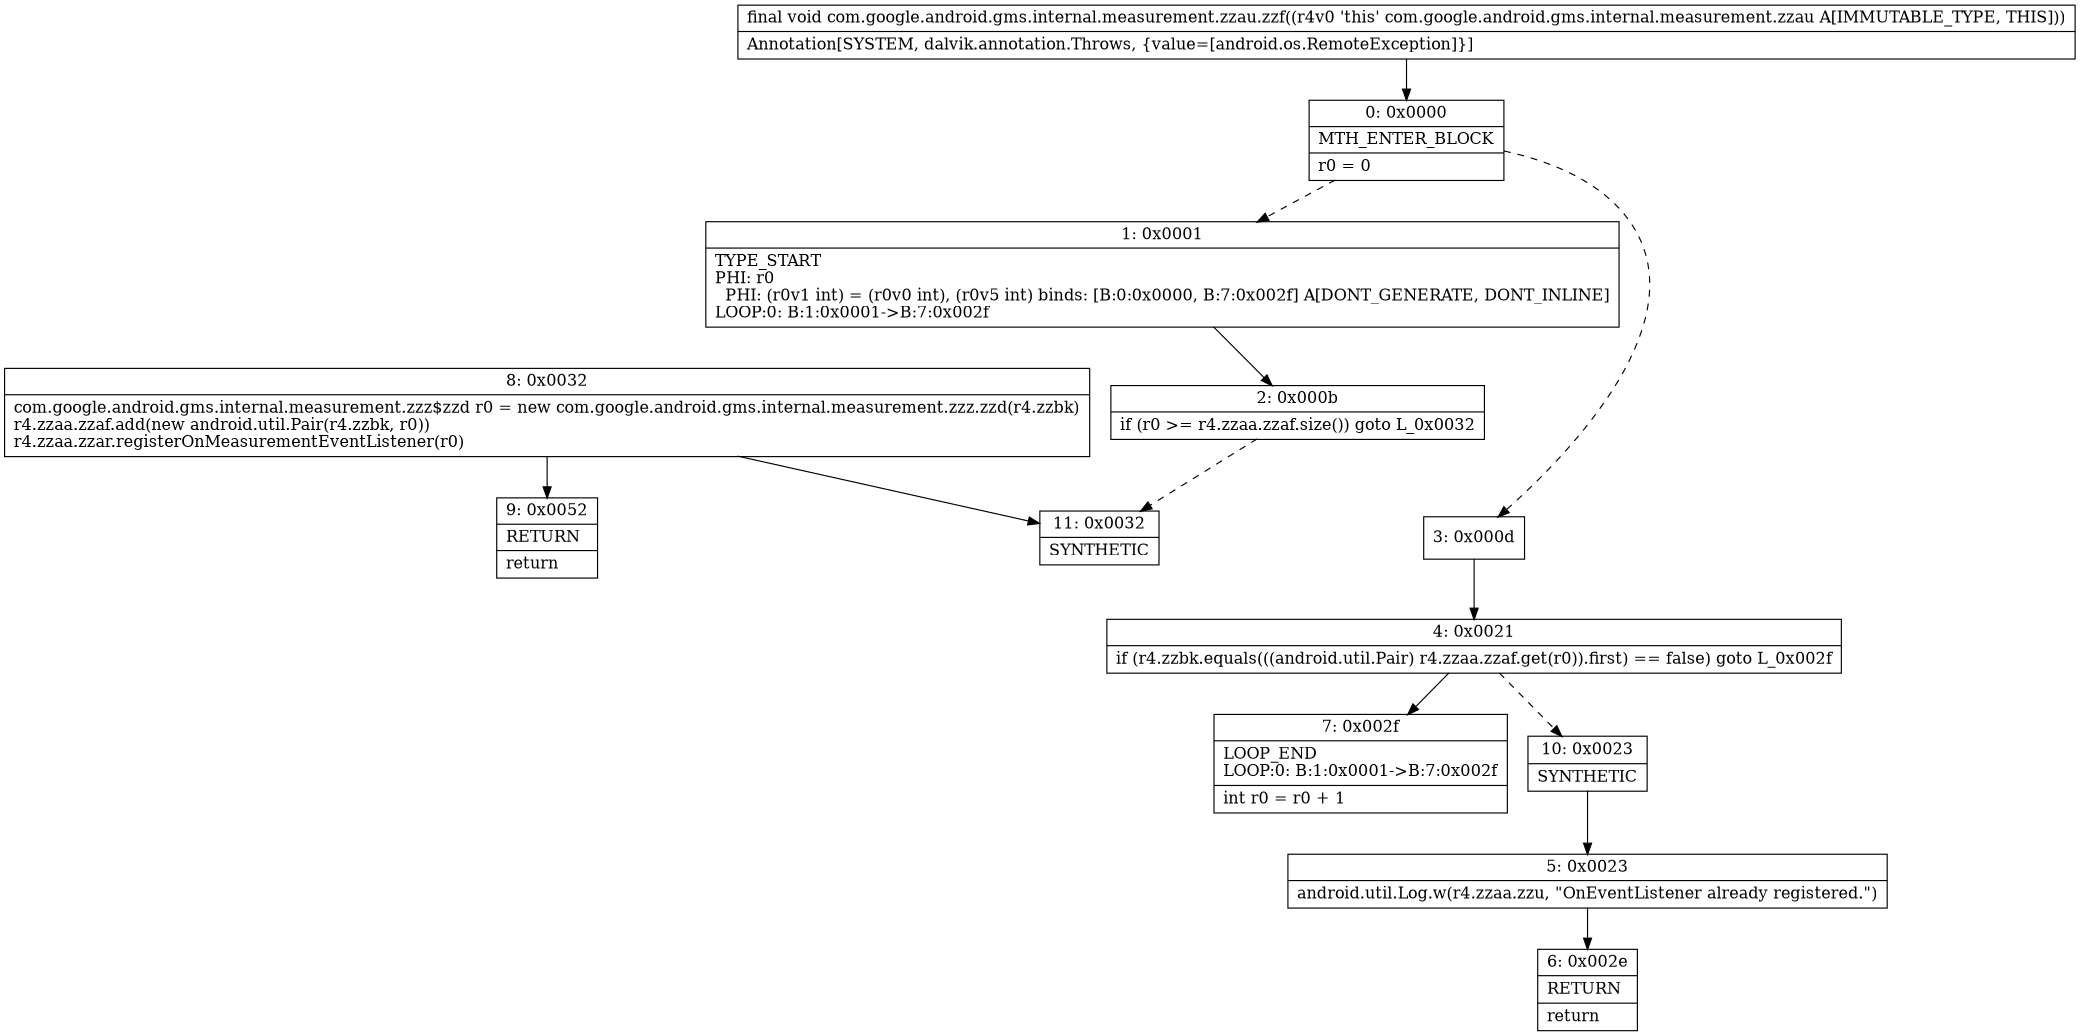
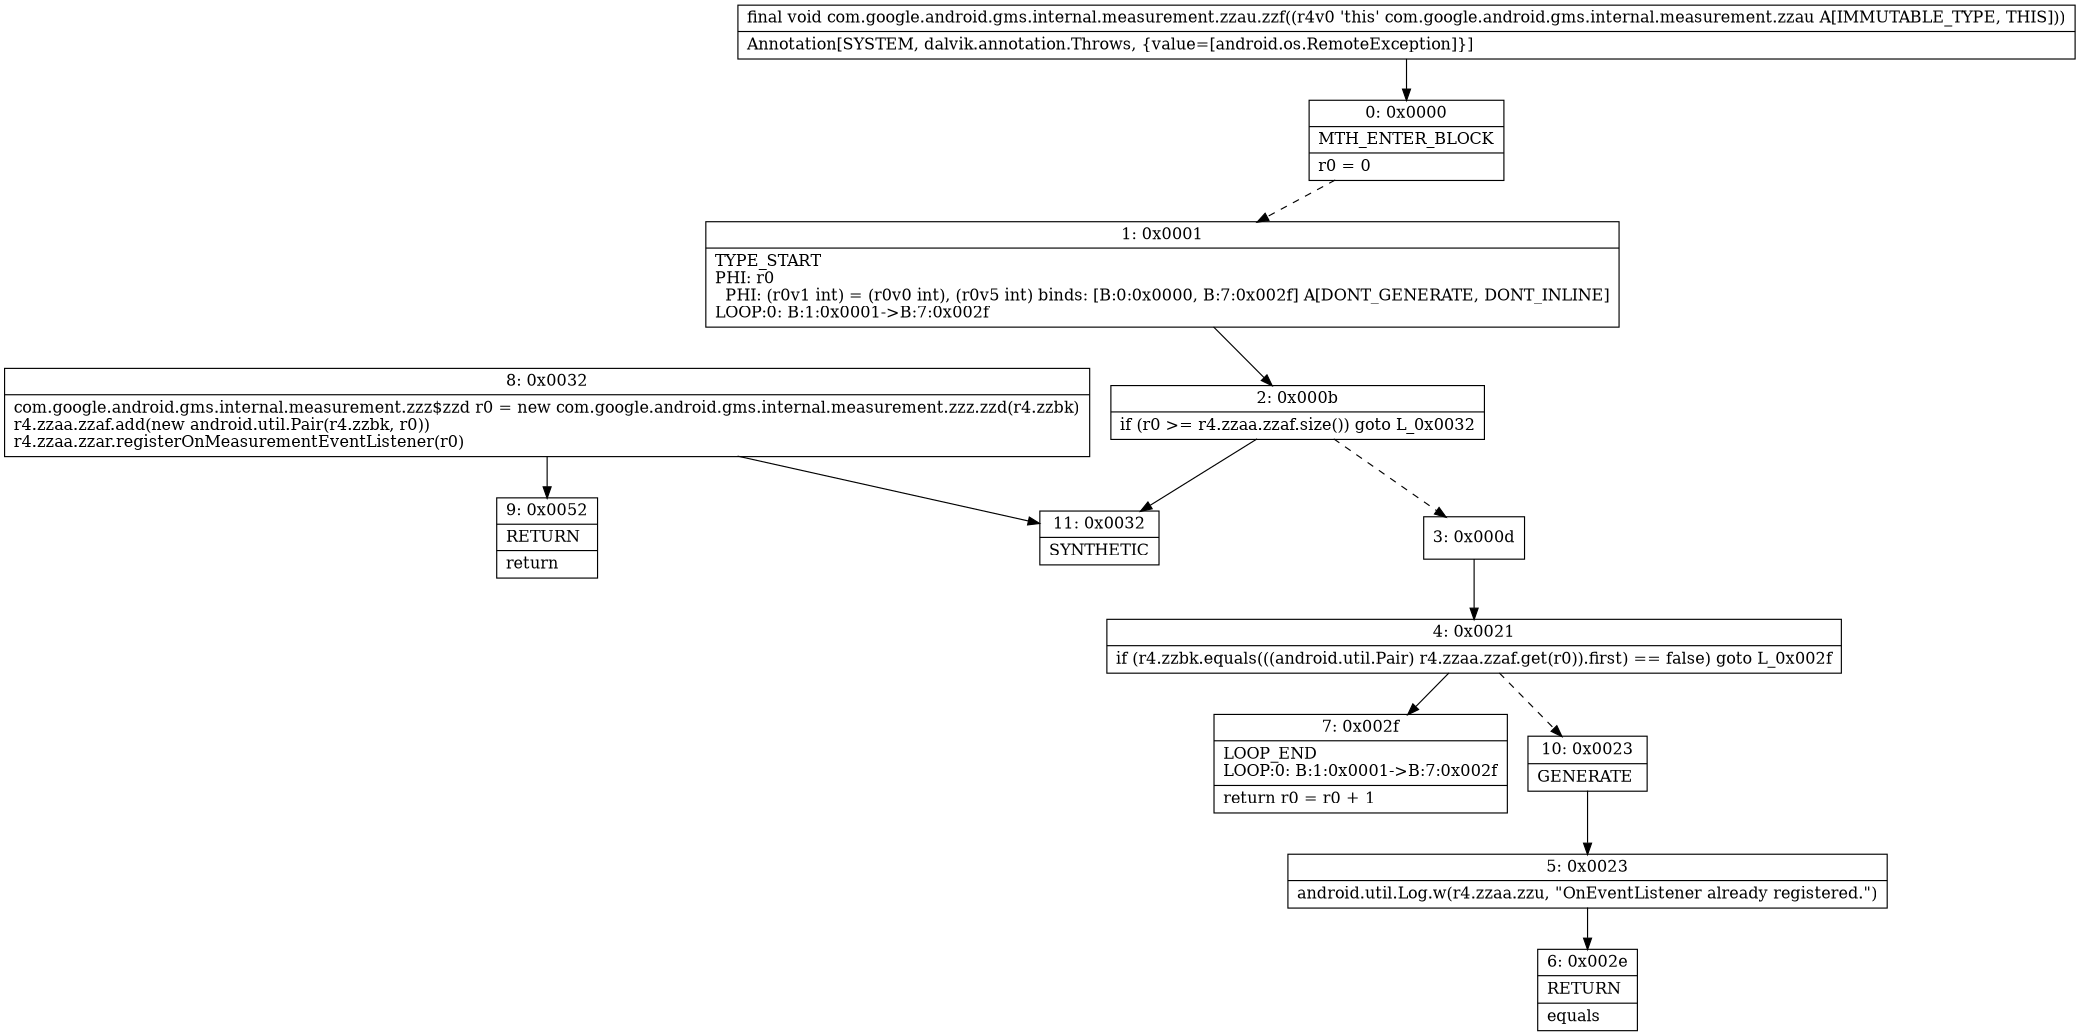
(1645, 313) -> (1385, 475)
(1204, 472) -> (1204, 472)
(1588, 777) -> (1585, 777)
(1284, 799) -> (1299, 799)
(1573, 1016) -> (1574, 1016)
